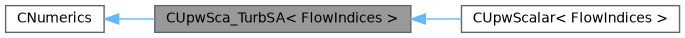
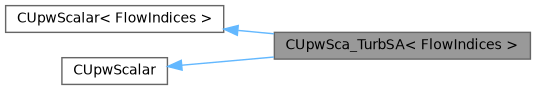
(55, 19) -> (115, 71)
(443, 19) -> (256, 32)
